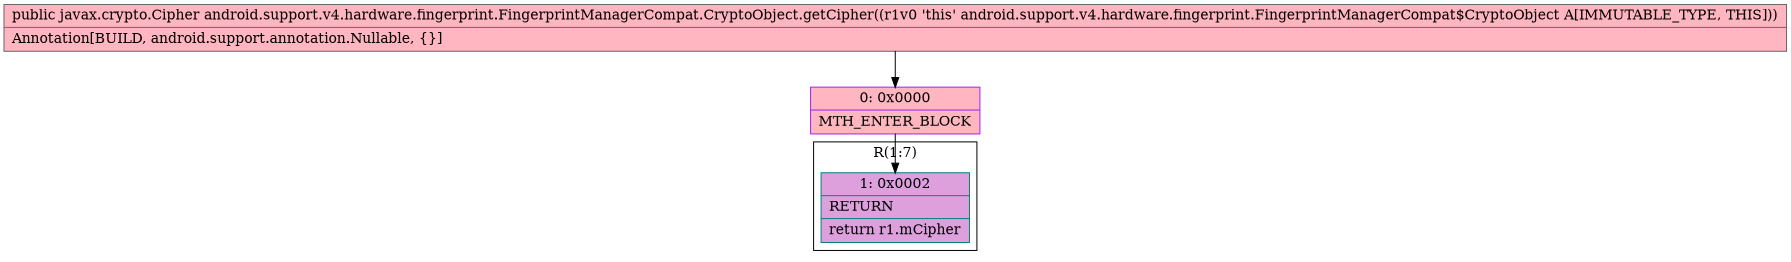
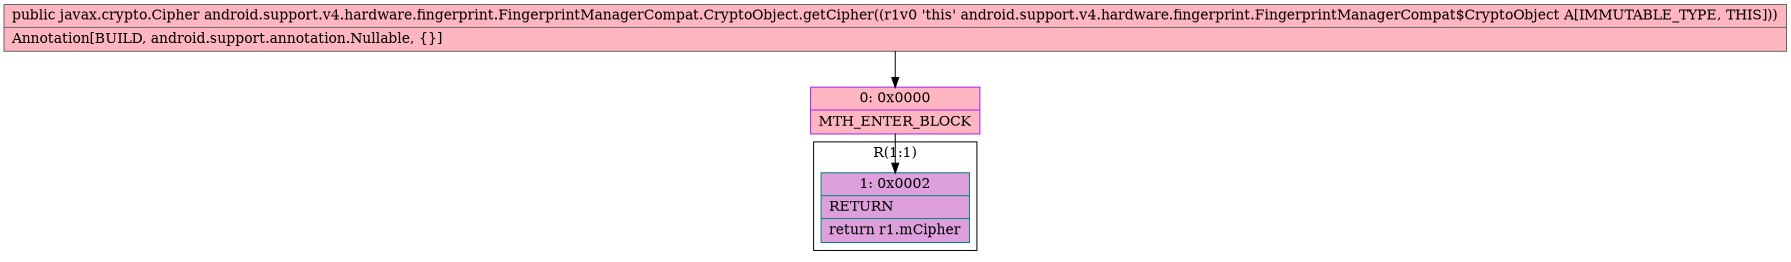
(895, 153) -> (895, 153)
